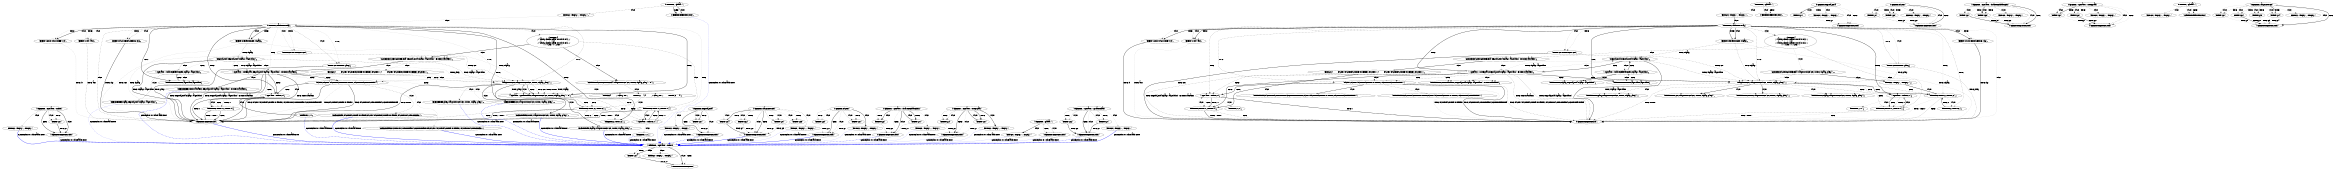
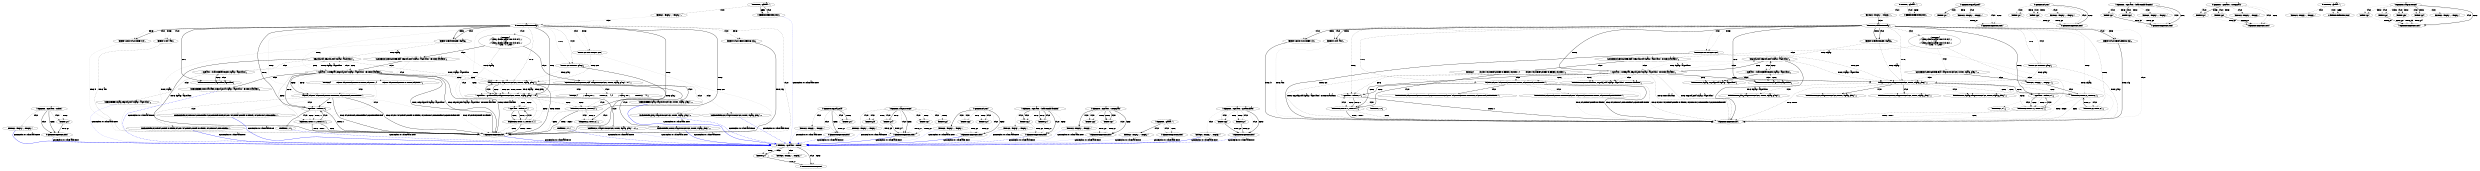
none -> (613, 128)
